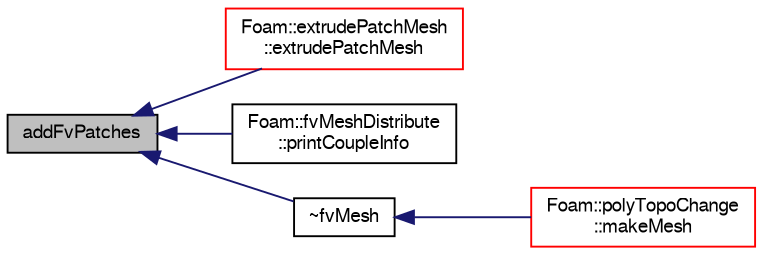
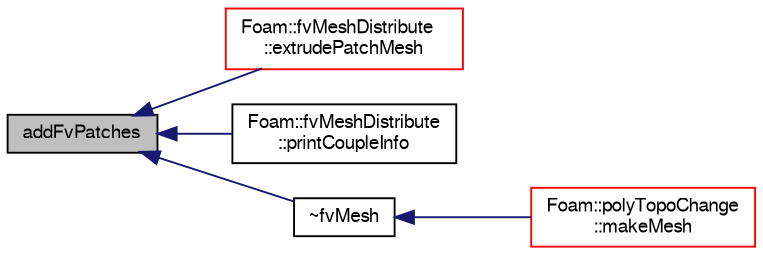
(344, 39) -> (344, 39)
